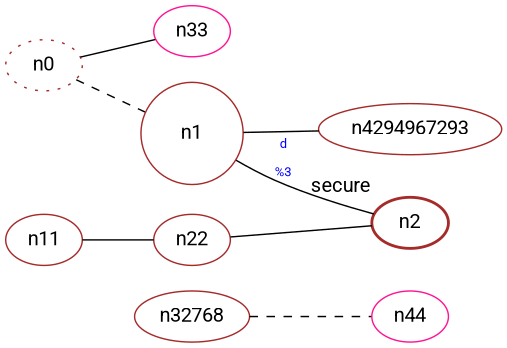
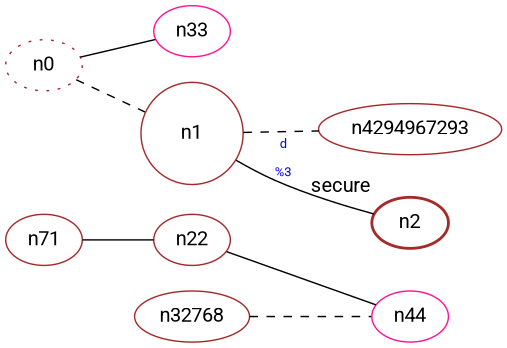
(281, 132) -> (281, 132)
(301, 231) -> (301, 278)
(44, 240) -> (44, 240)
